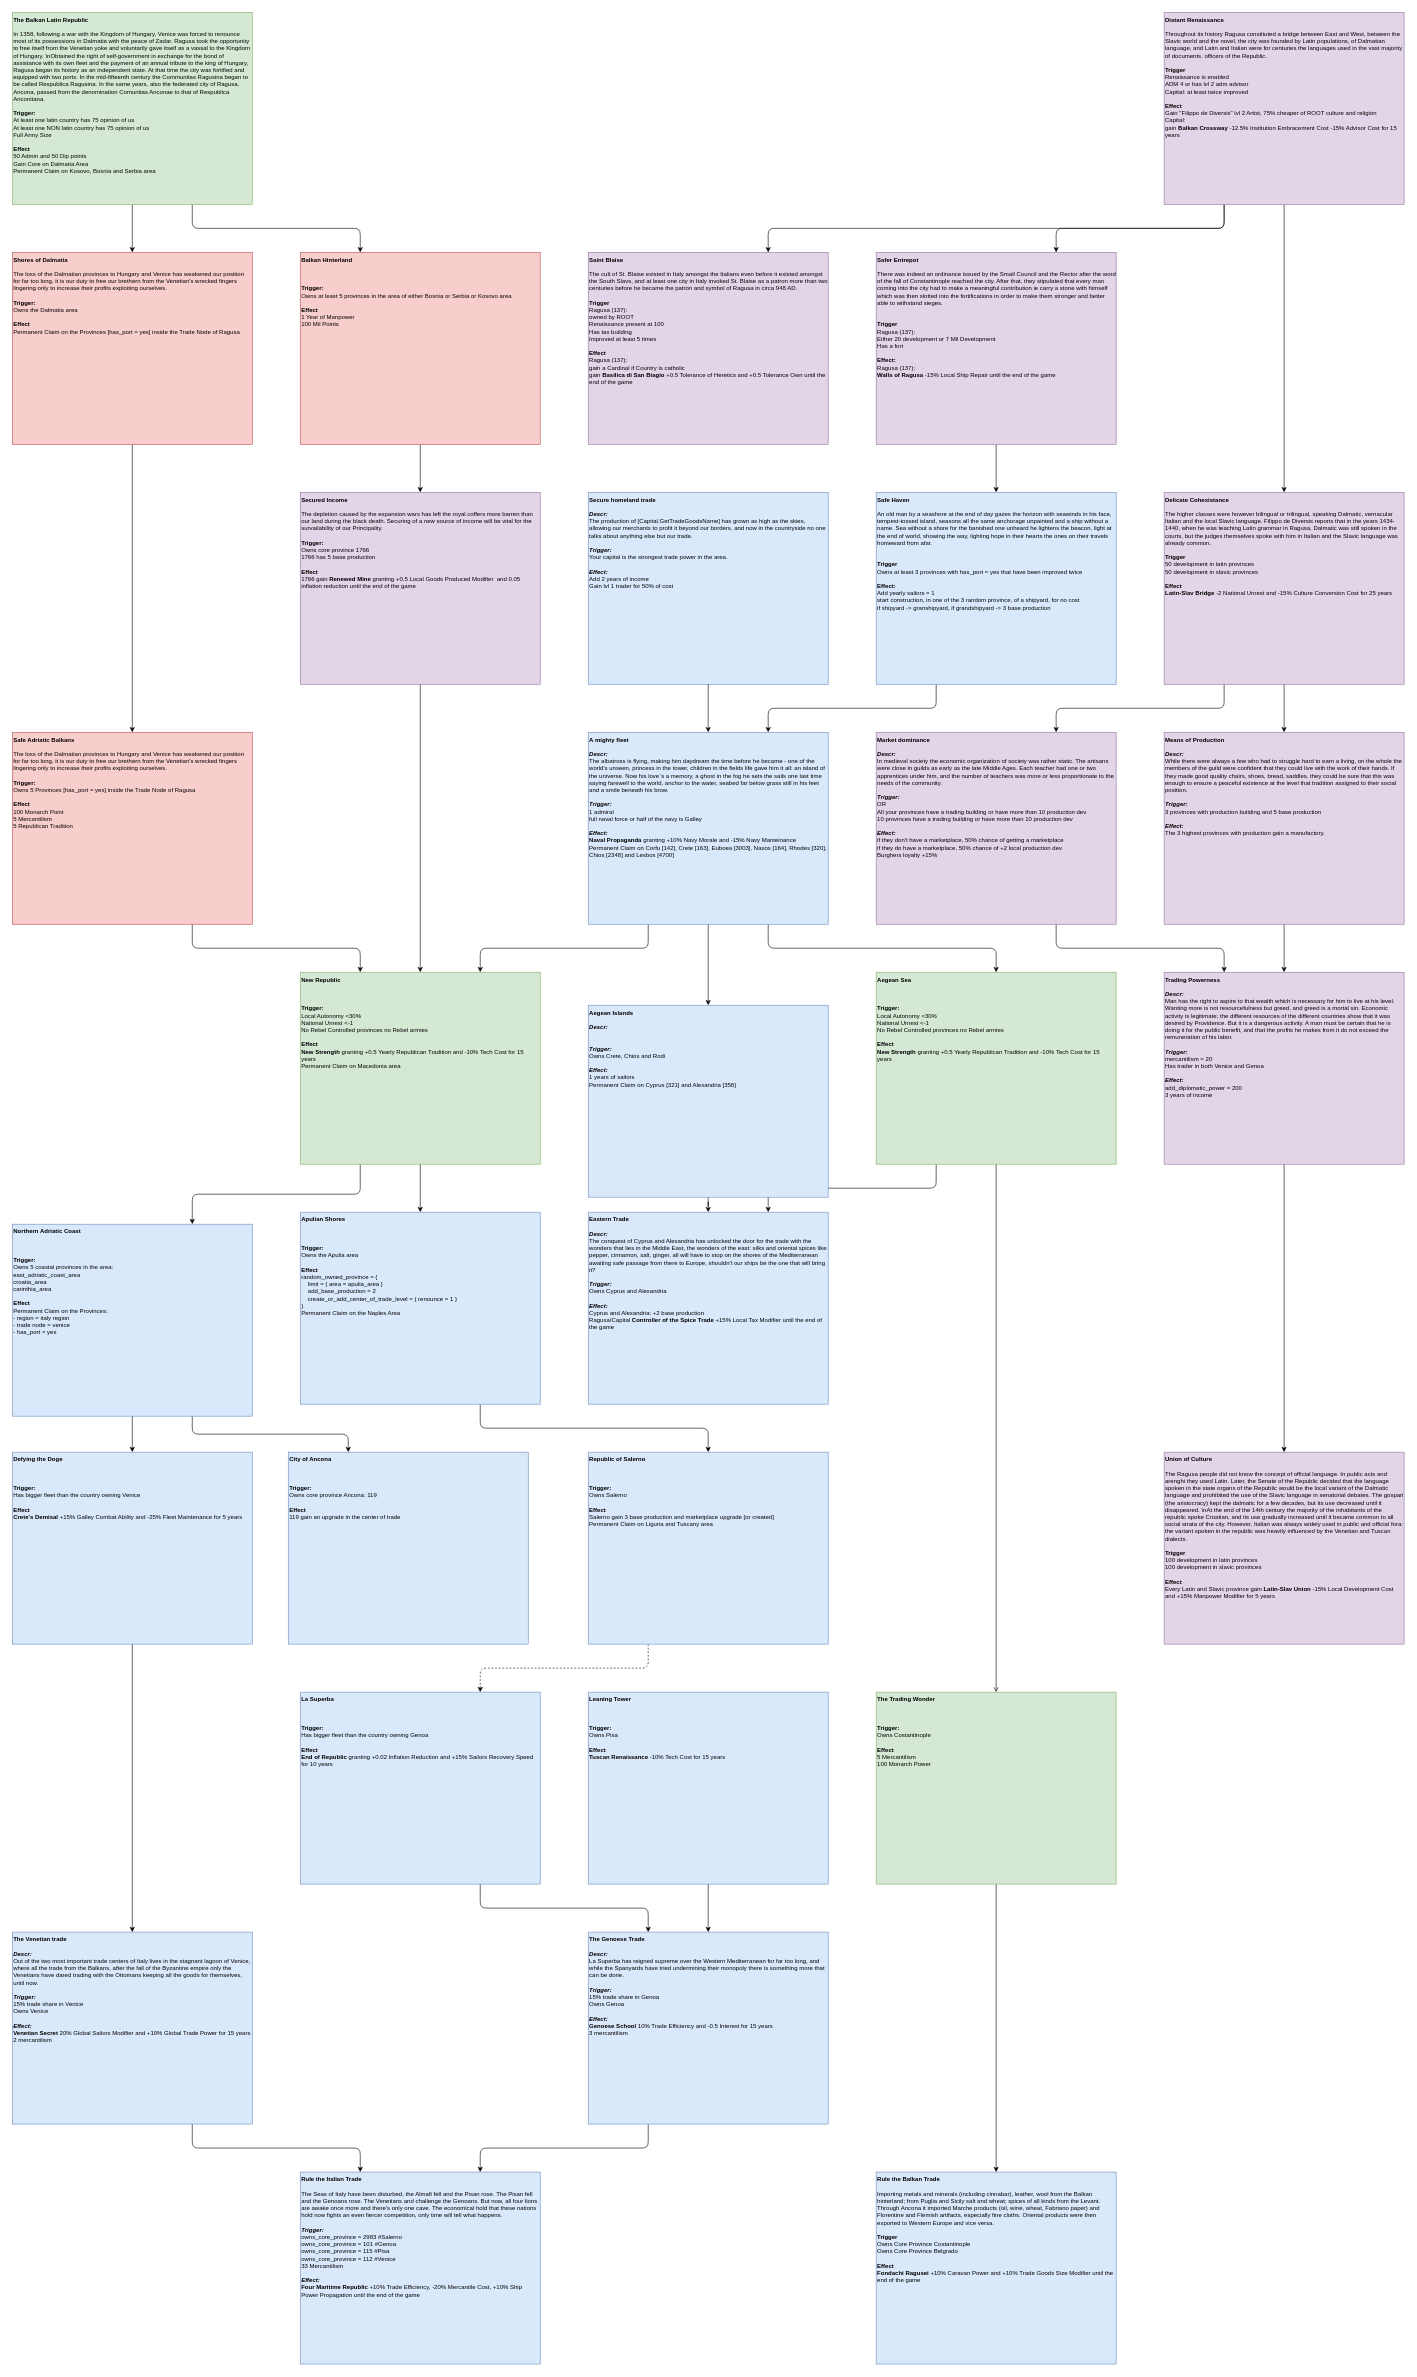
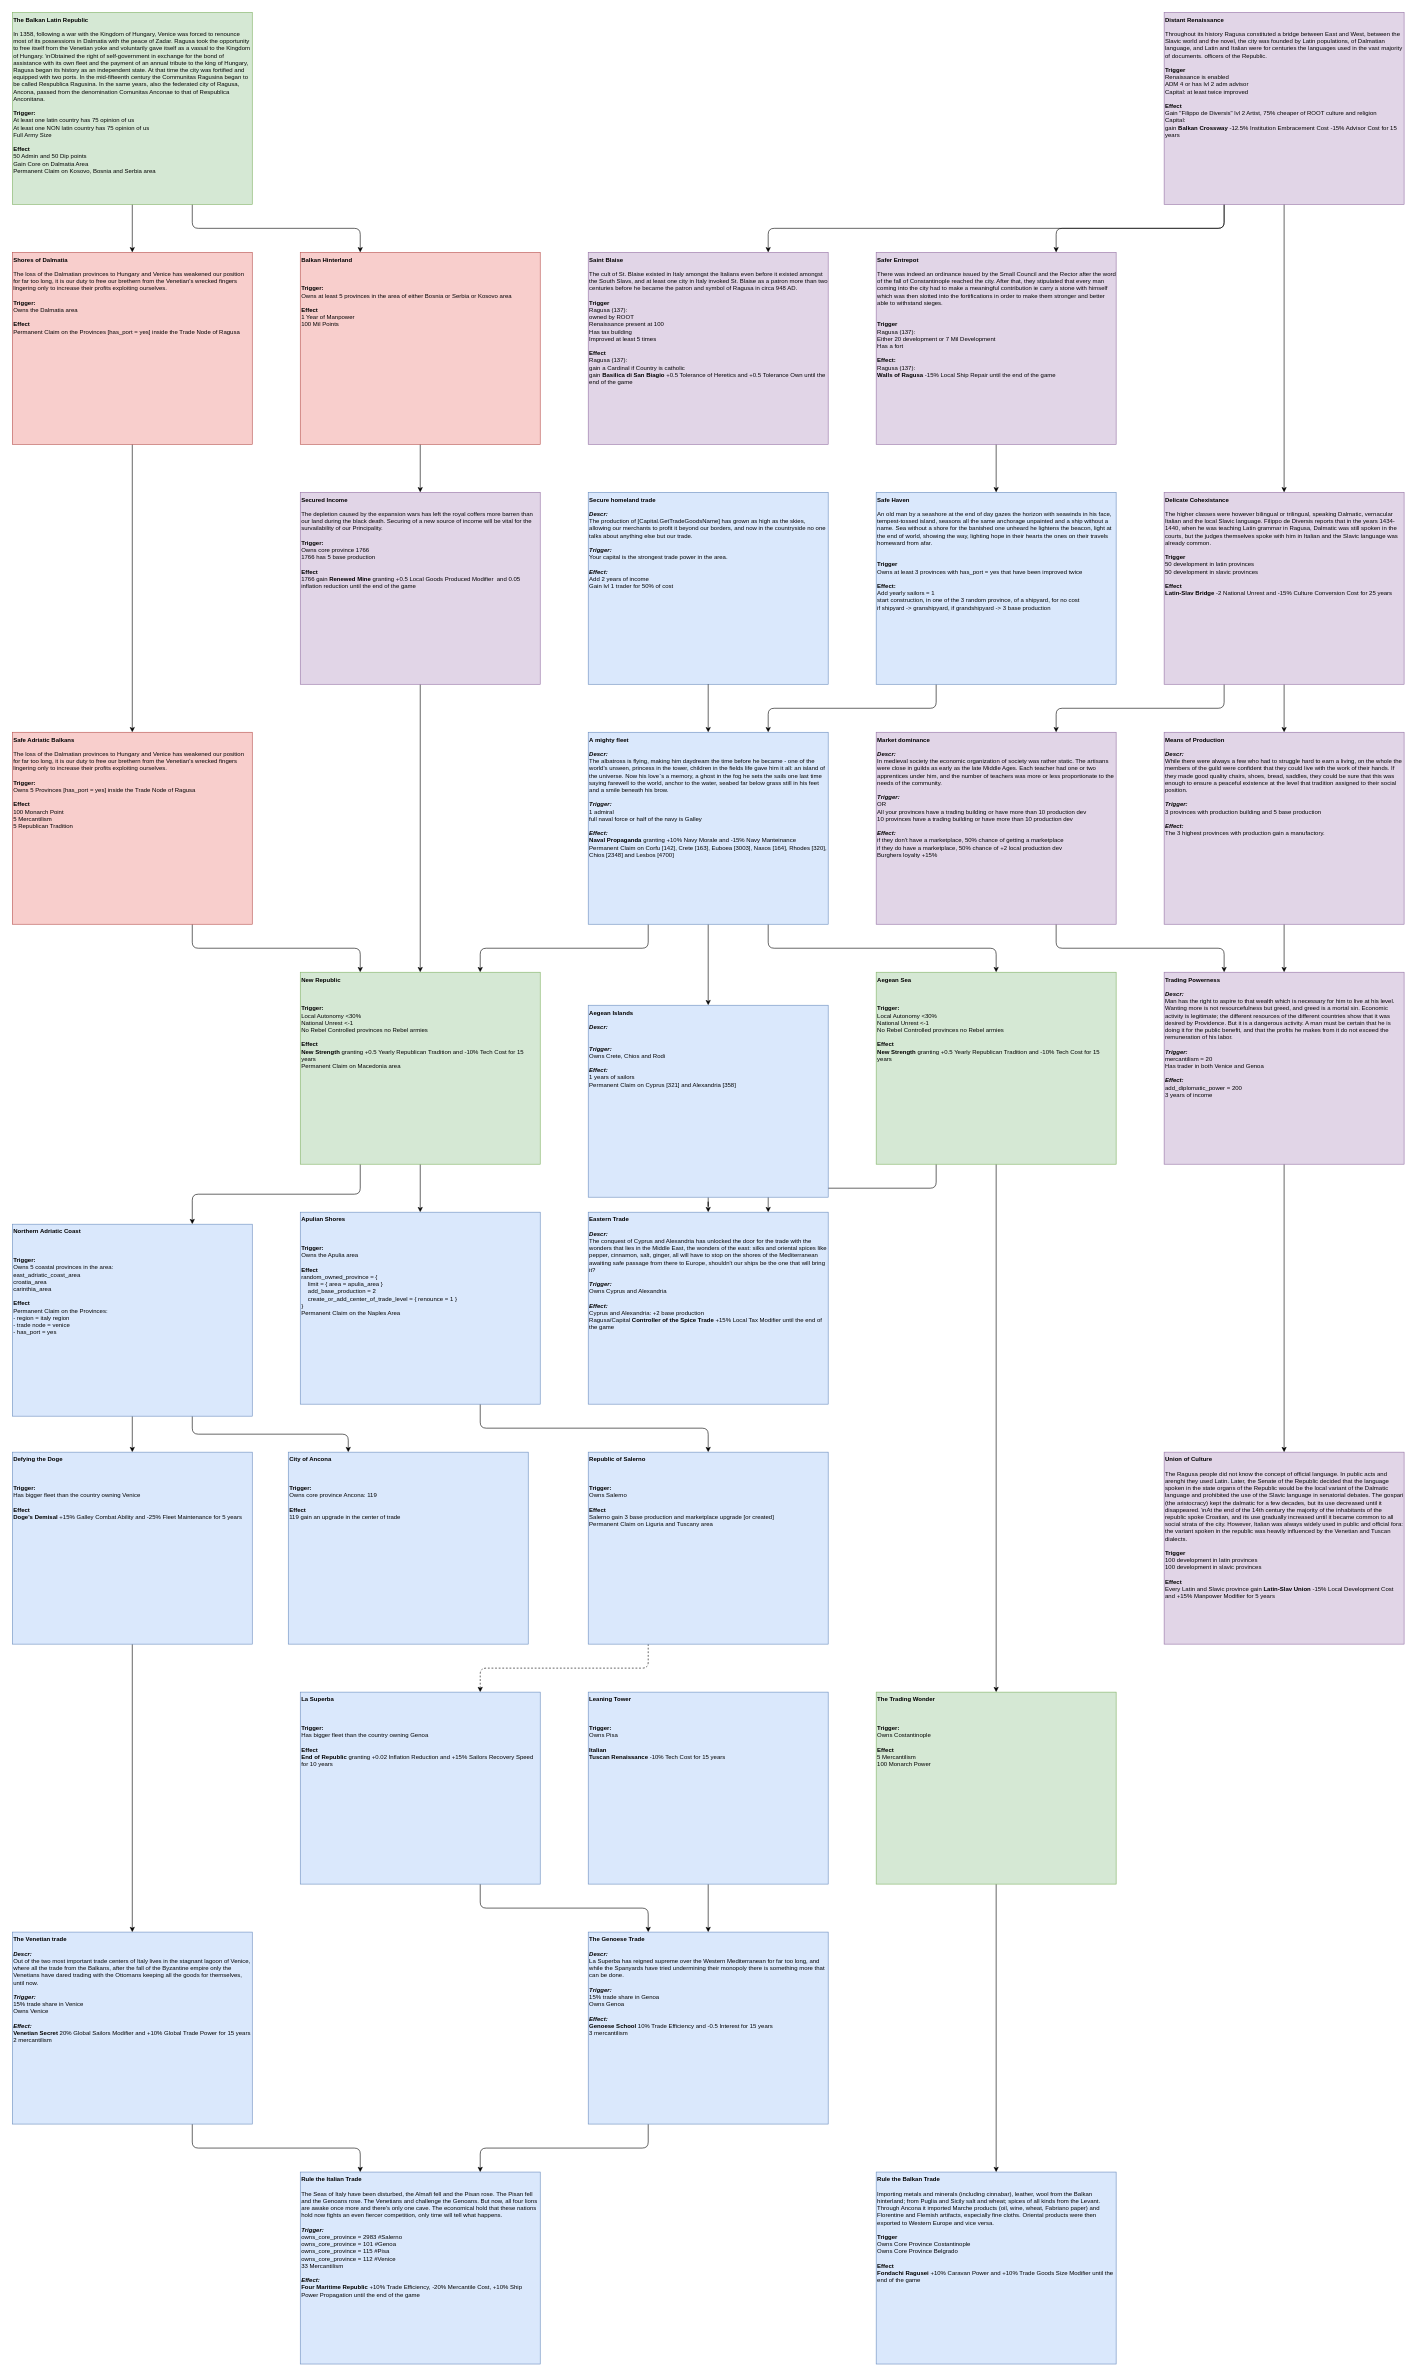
(133, 1478) -> (132, 1475)
(996, 1688) -> (996, 1686)
(661, 1715) -> (661, 1715)
